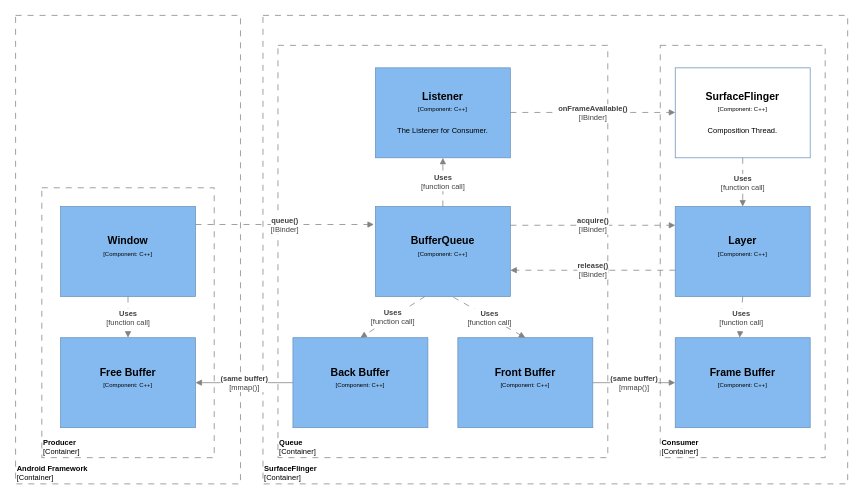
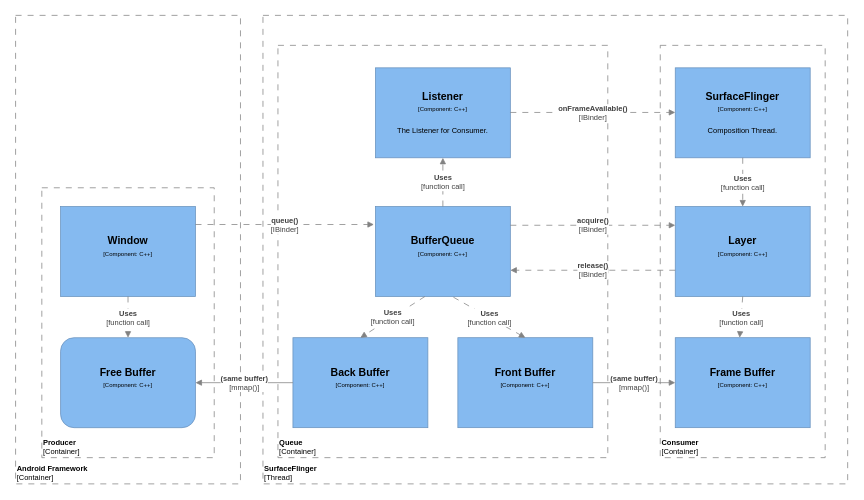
(743, 113) -> (743, 113)
(128, 383) -> (128, 383)
(292, 473) -> (292, 473)
